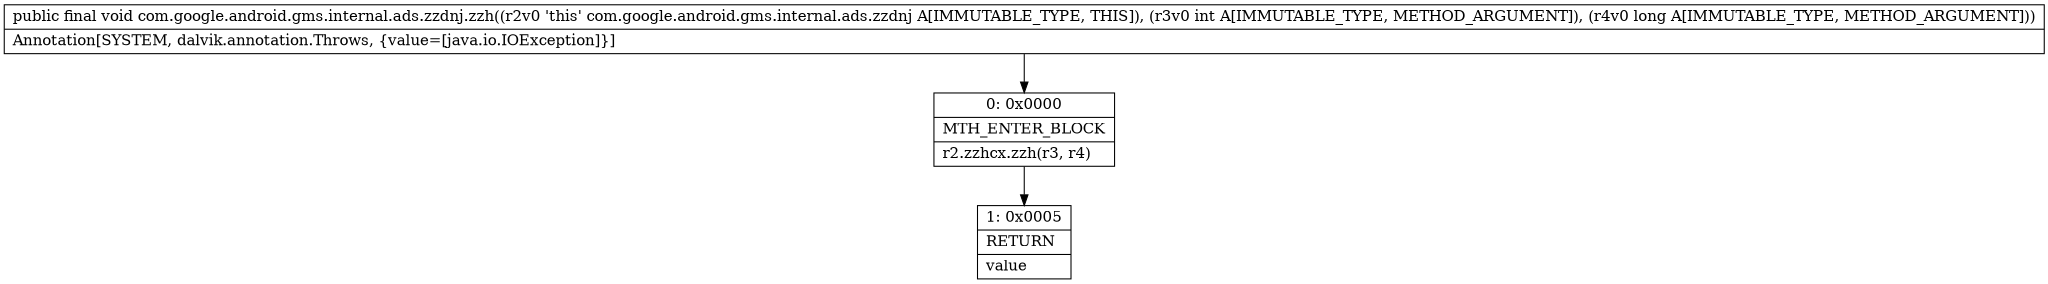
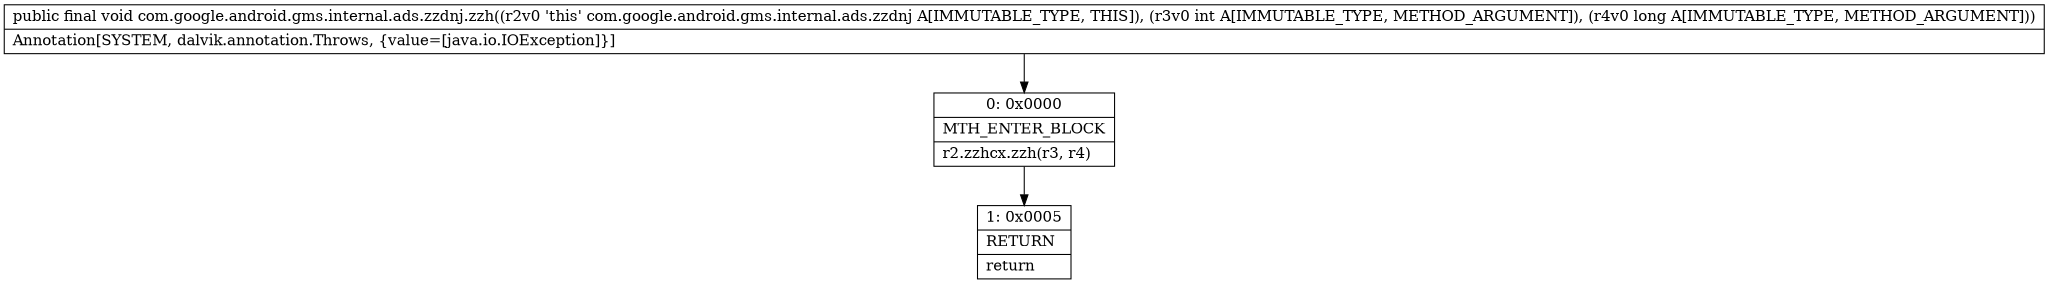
(1007, 266) -> (1010, 266)
